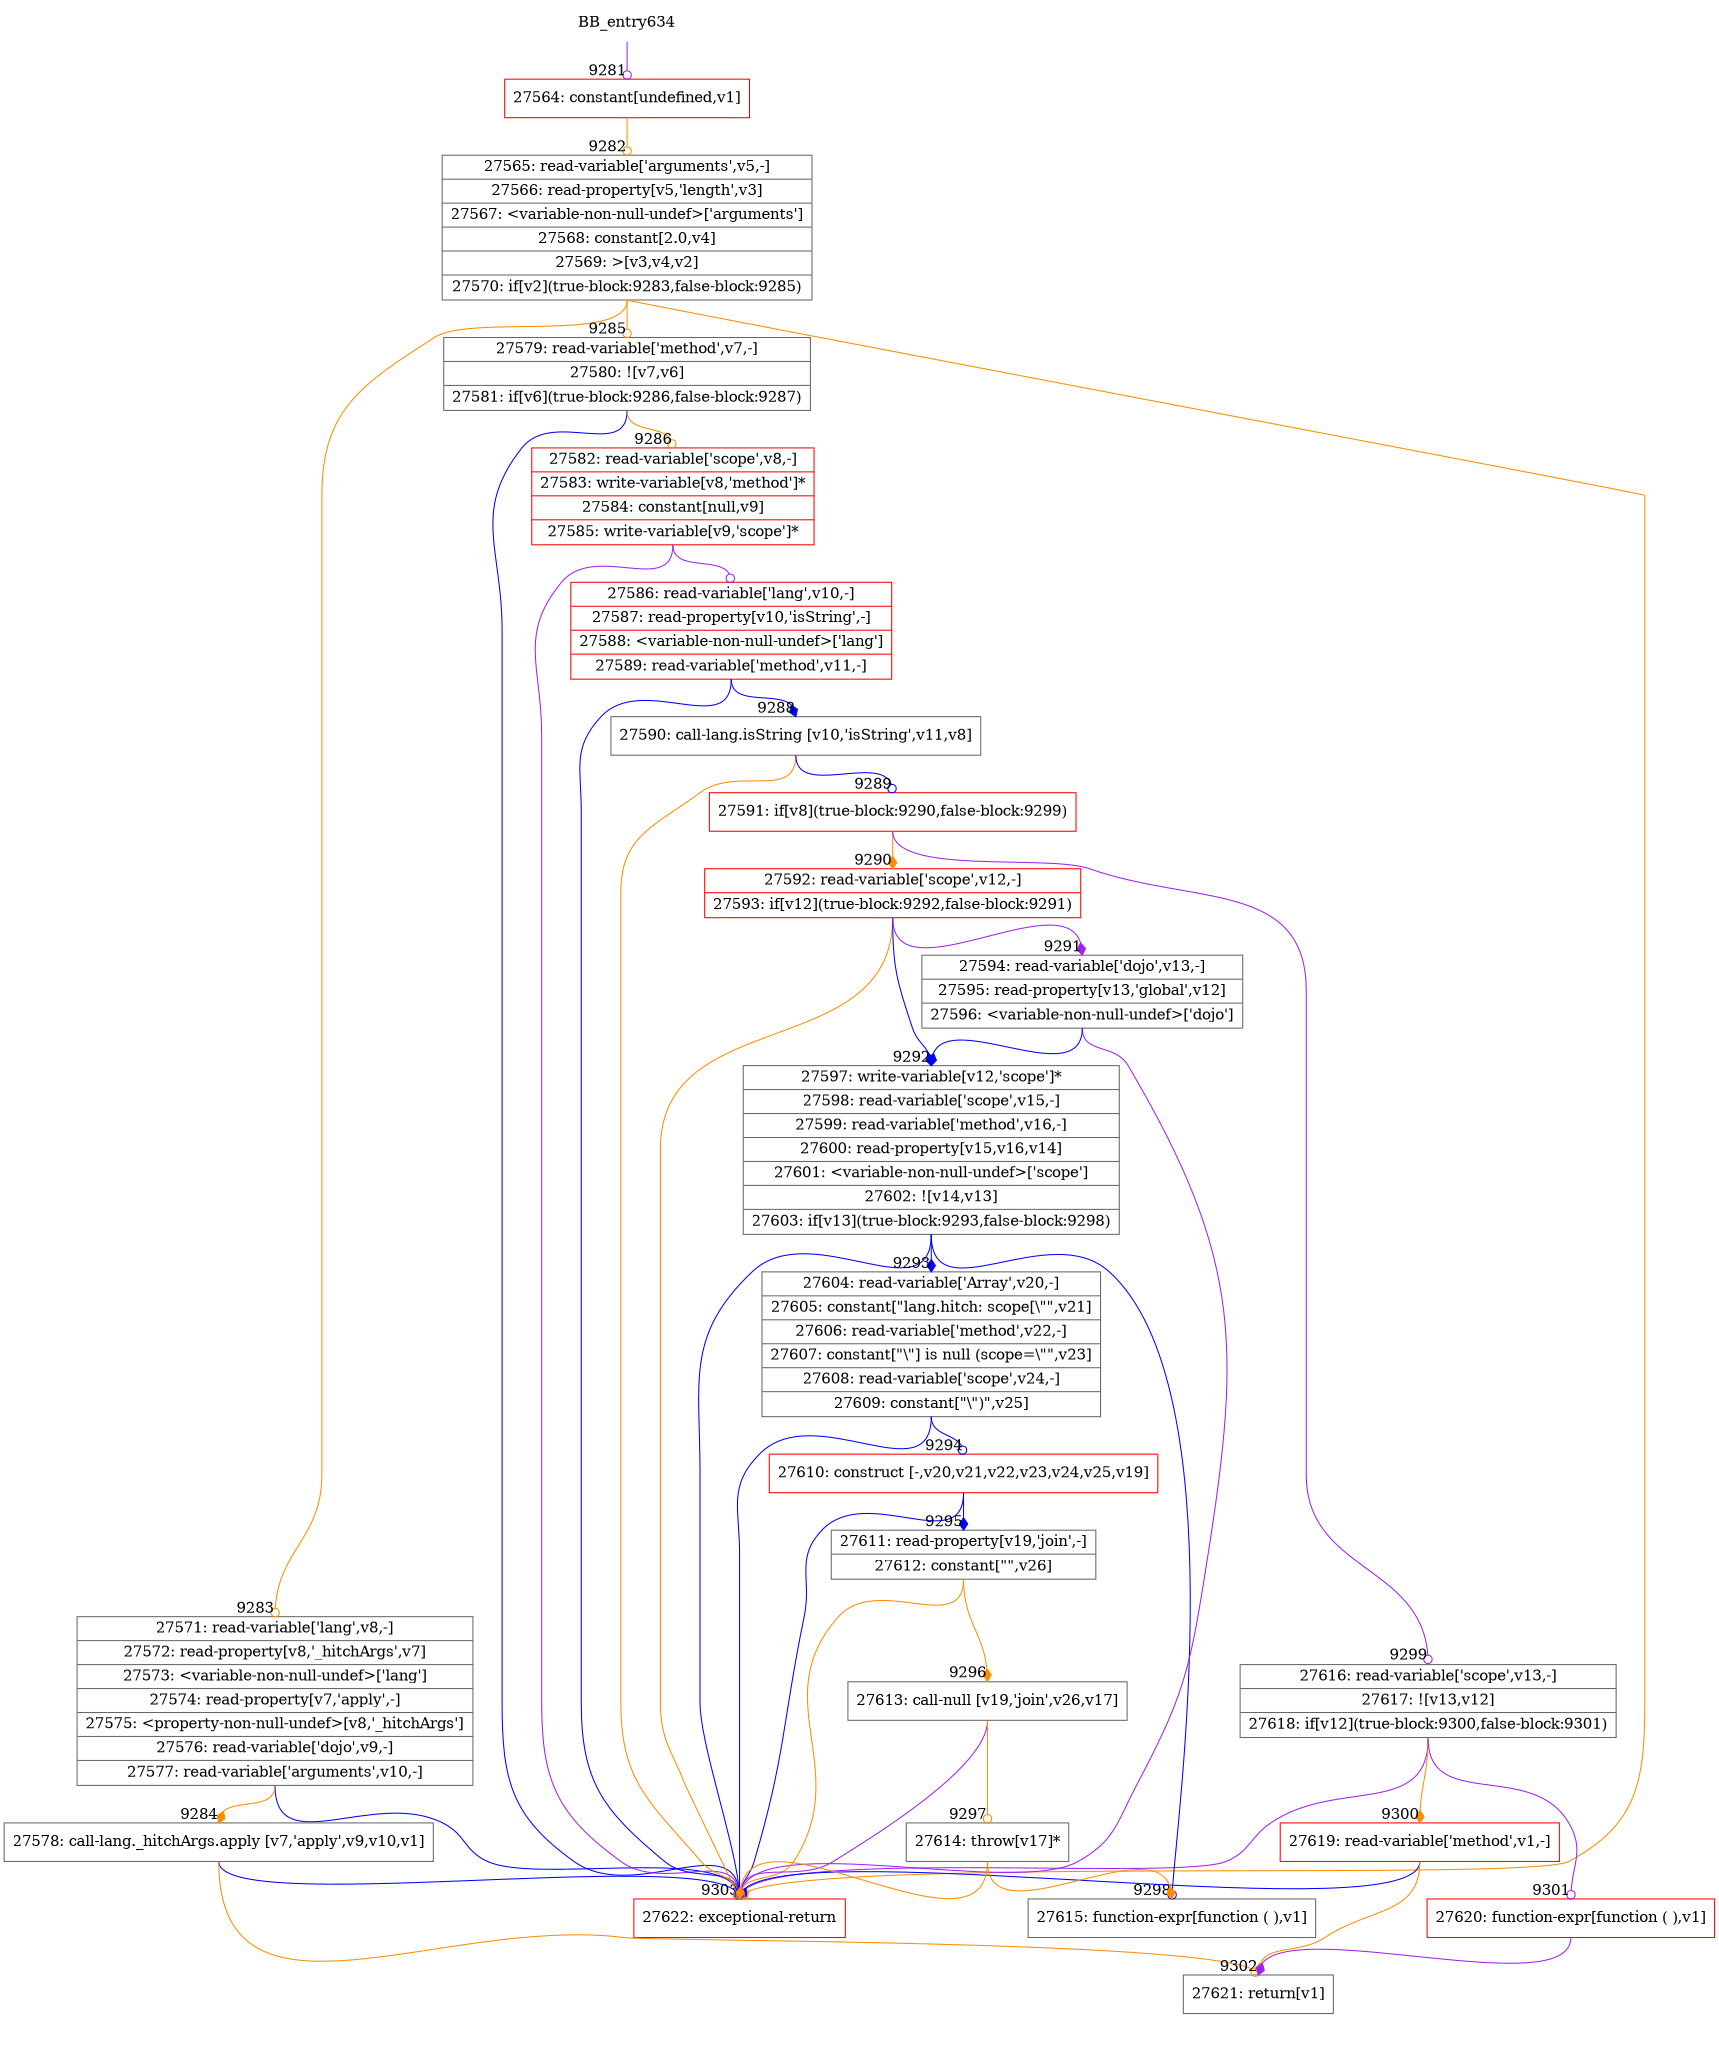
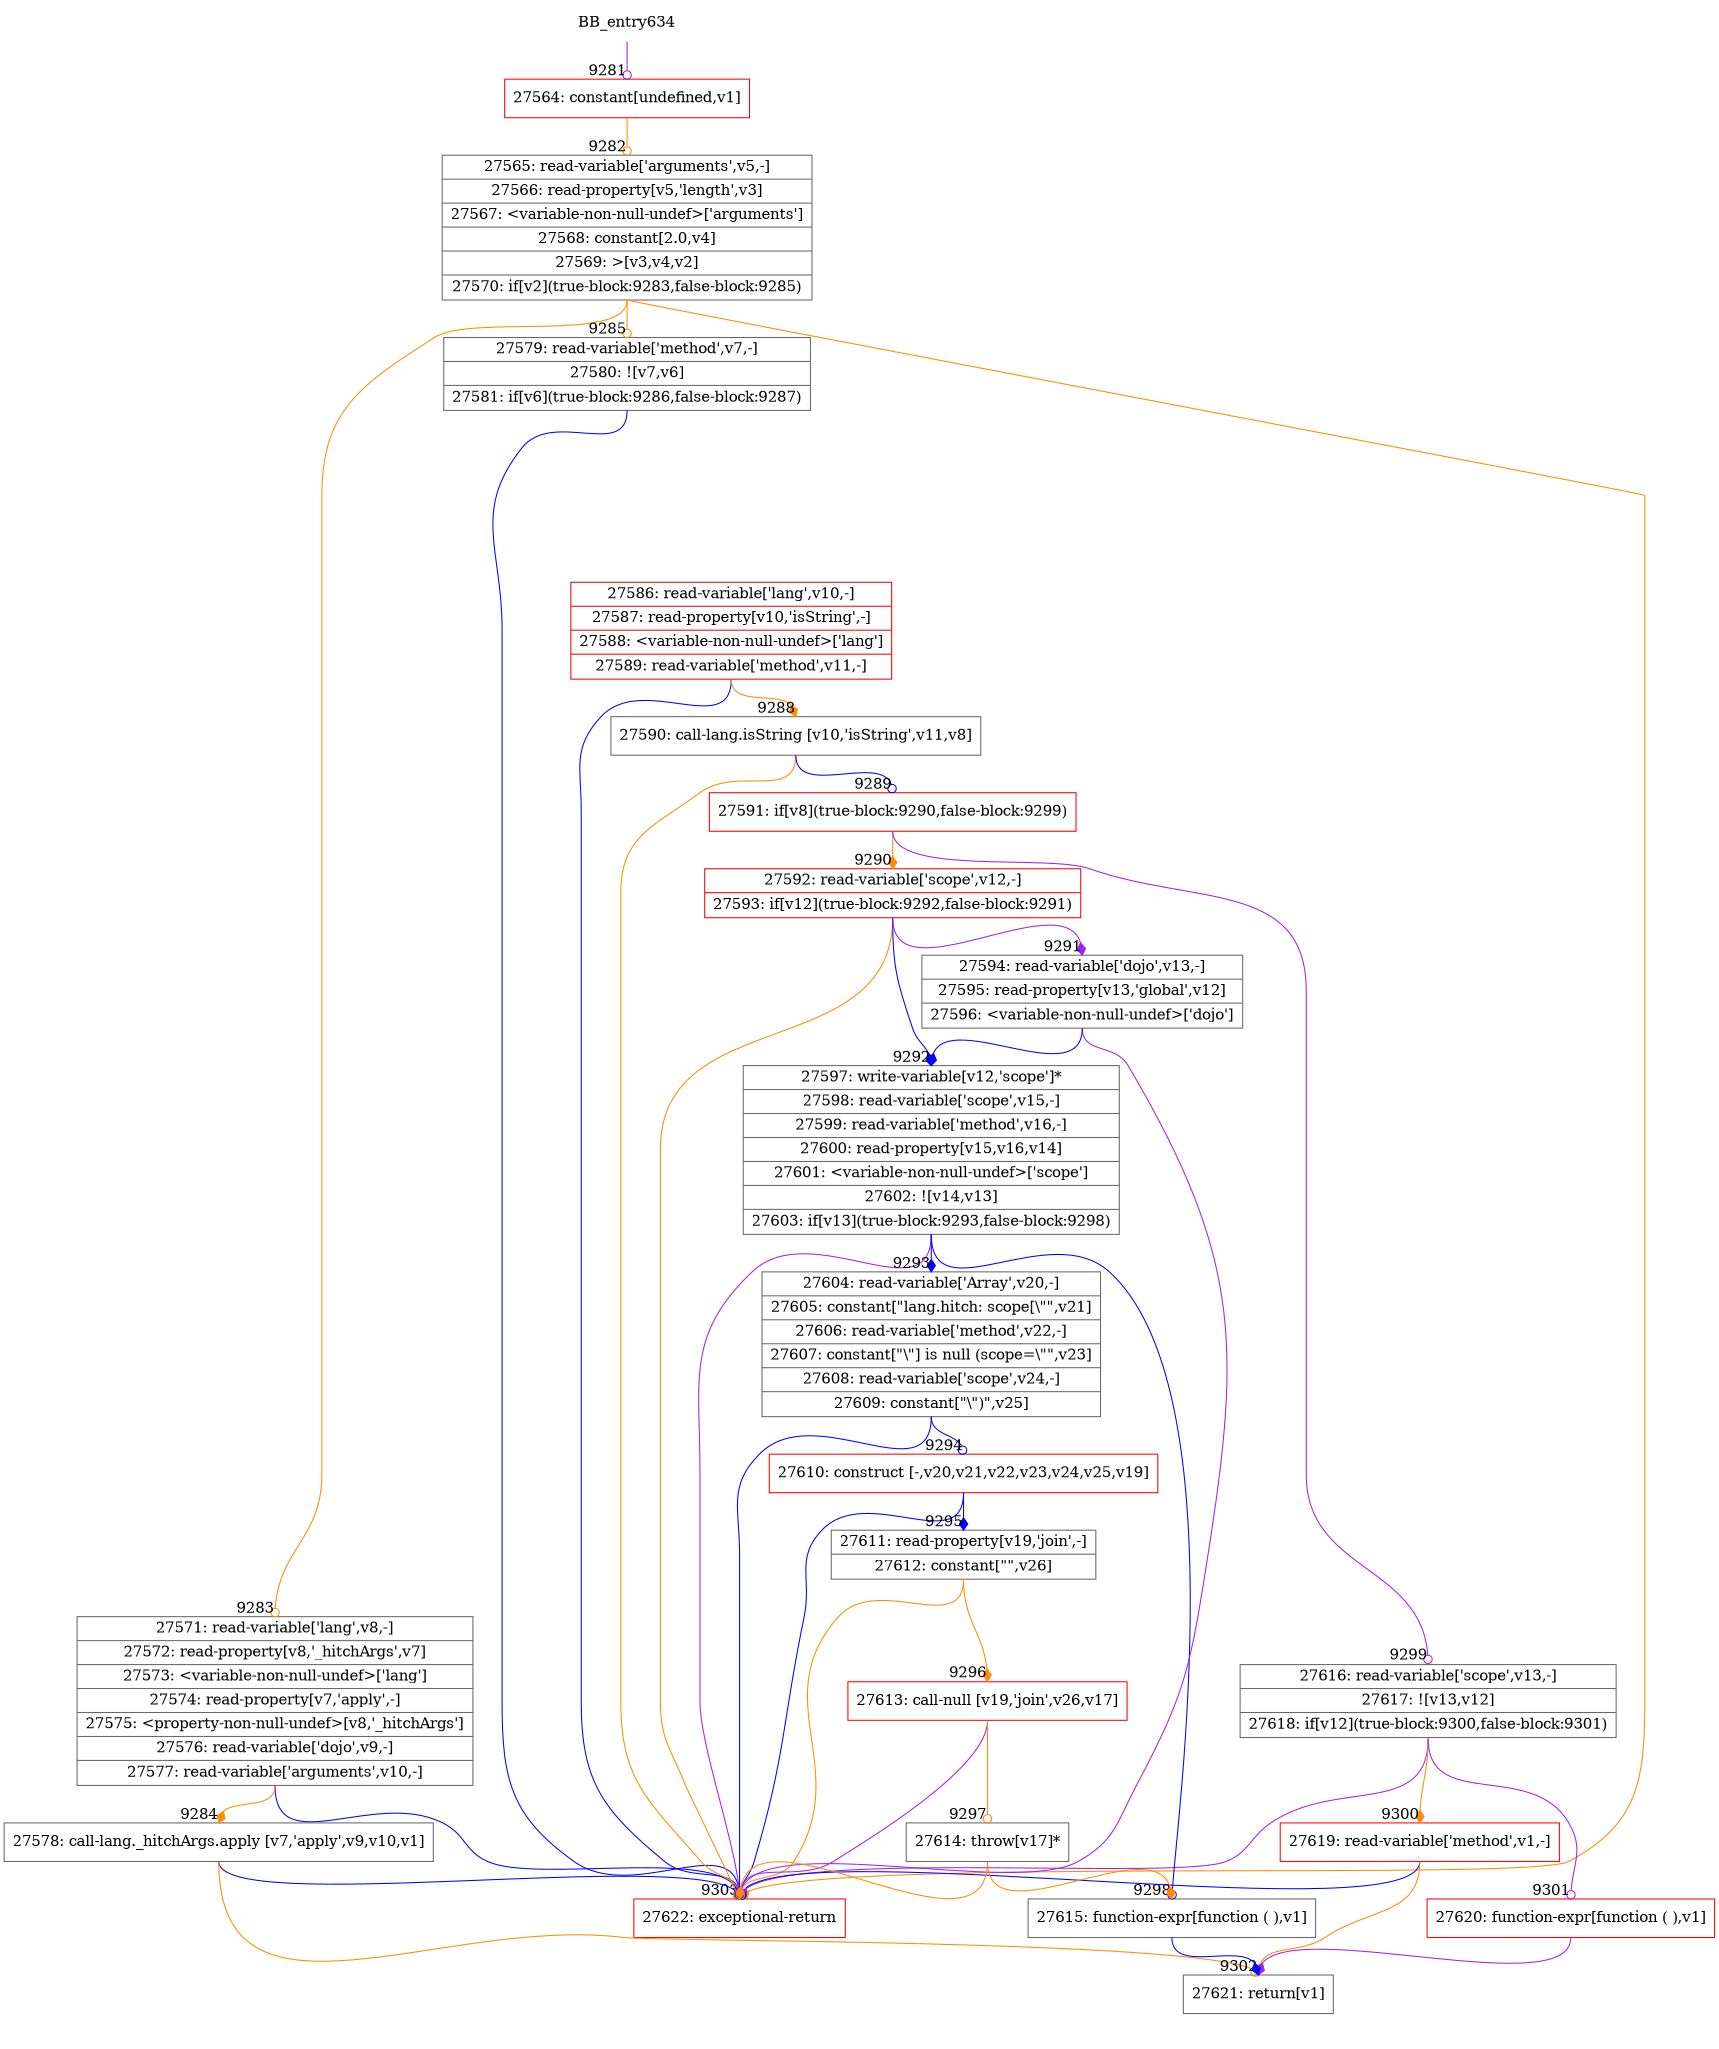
(673, 496) -> none
(757, 697) -> (757, 697)
(700, 1471) -> (700, 1471)
(988, 1701) -> (988, 1701)
(1102, 1881) -> (1102, 1881)
none -> (1223, 1956)
